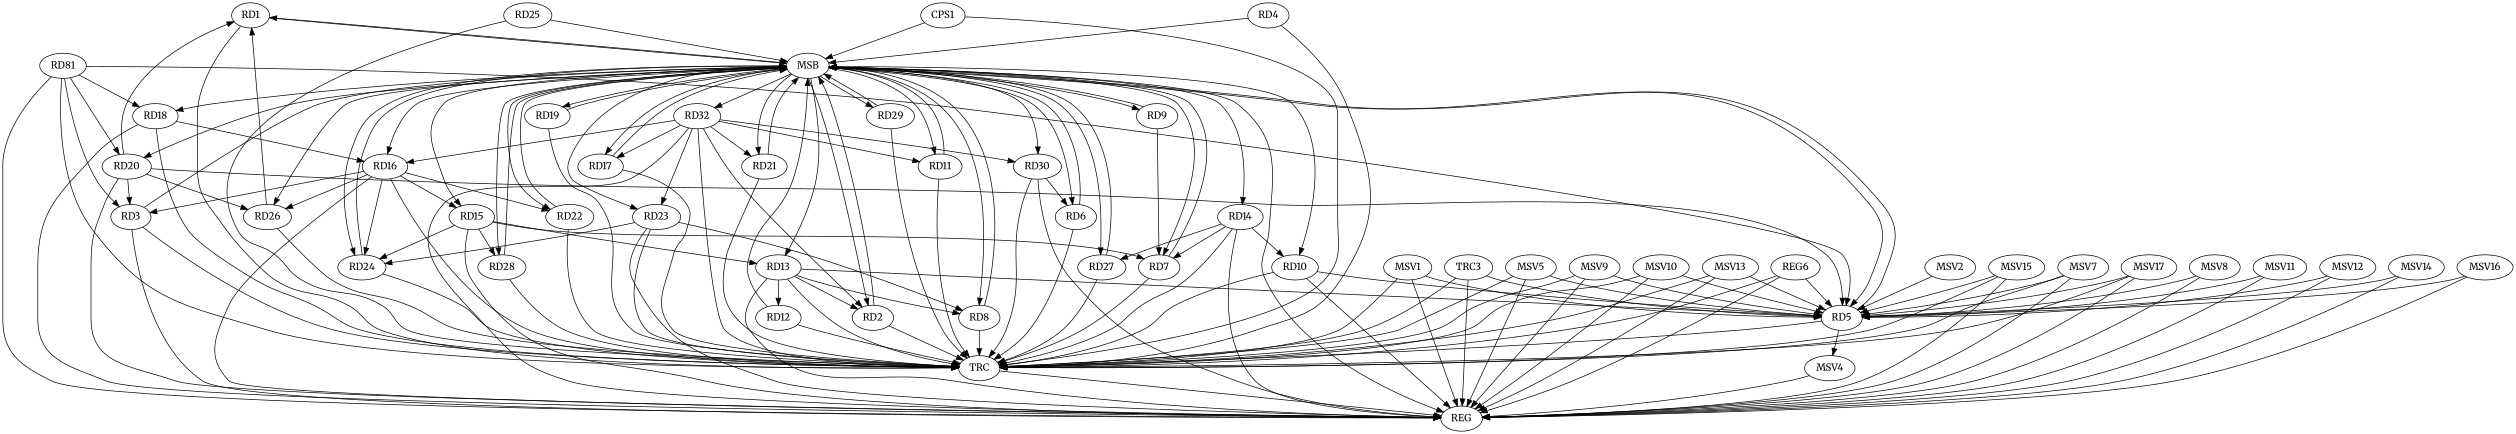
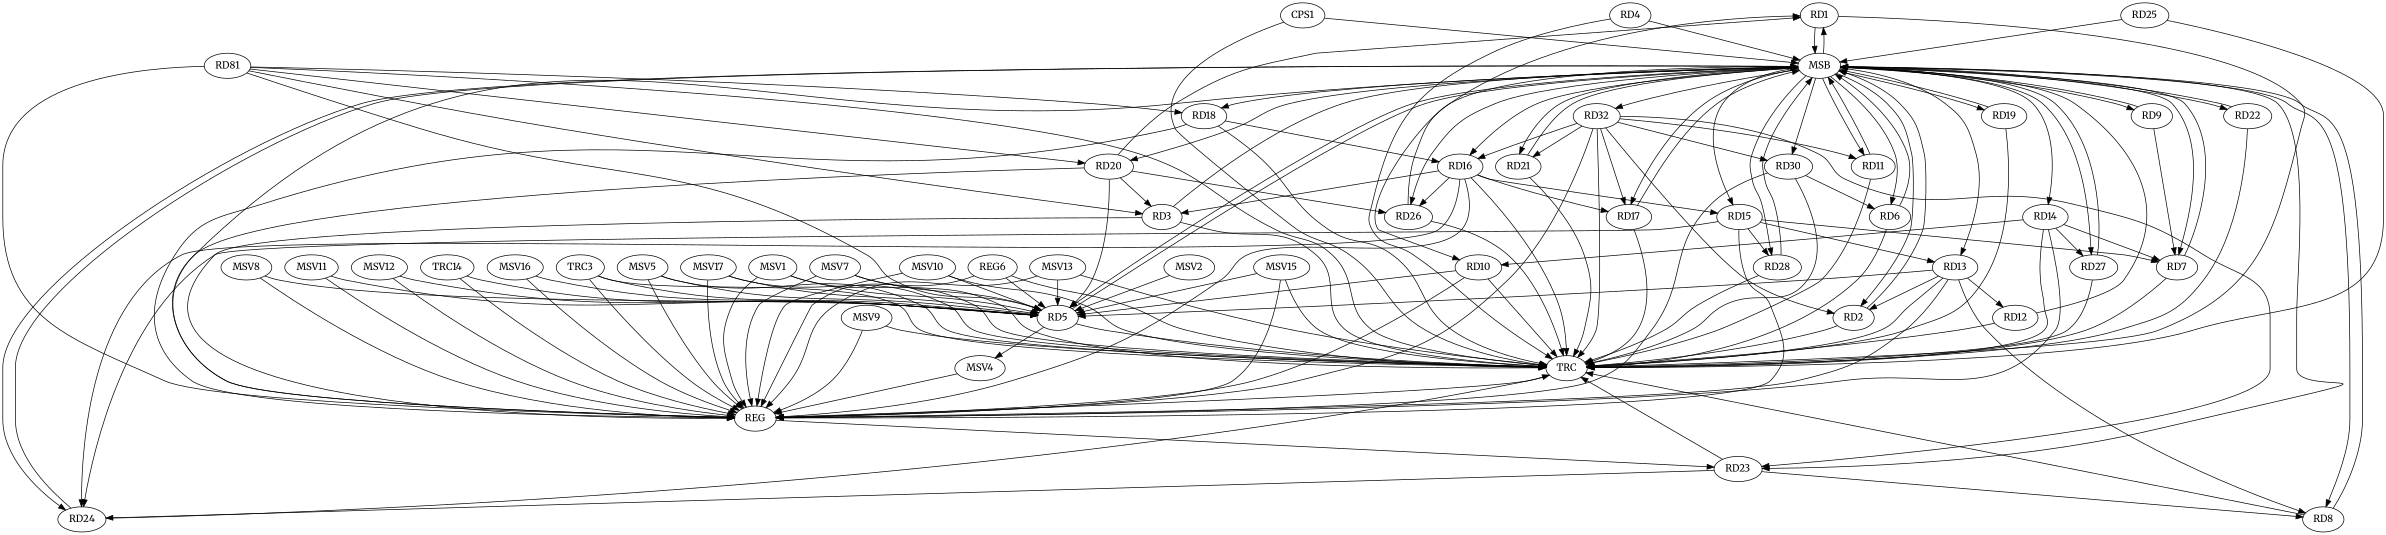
(890, 116) -> none
(463, 188) -> (1539, 194)
(2416, 267) -> (447, 267)
(1718, 300) -> none
(985, 402) -> (1242, 444)
